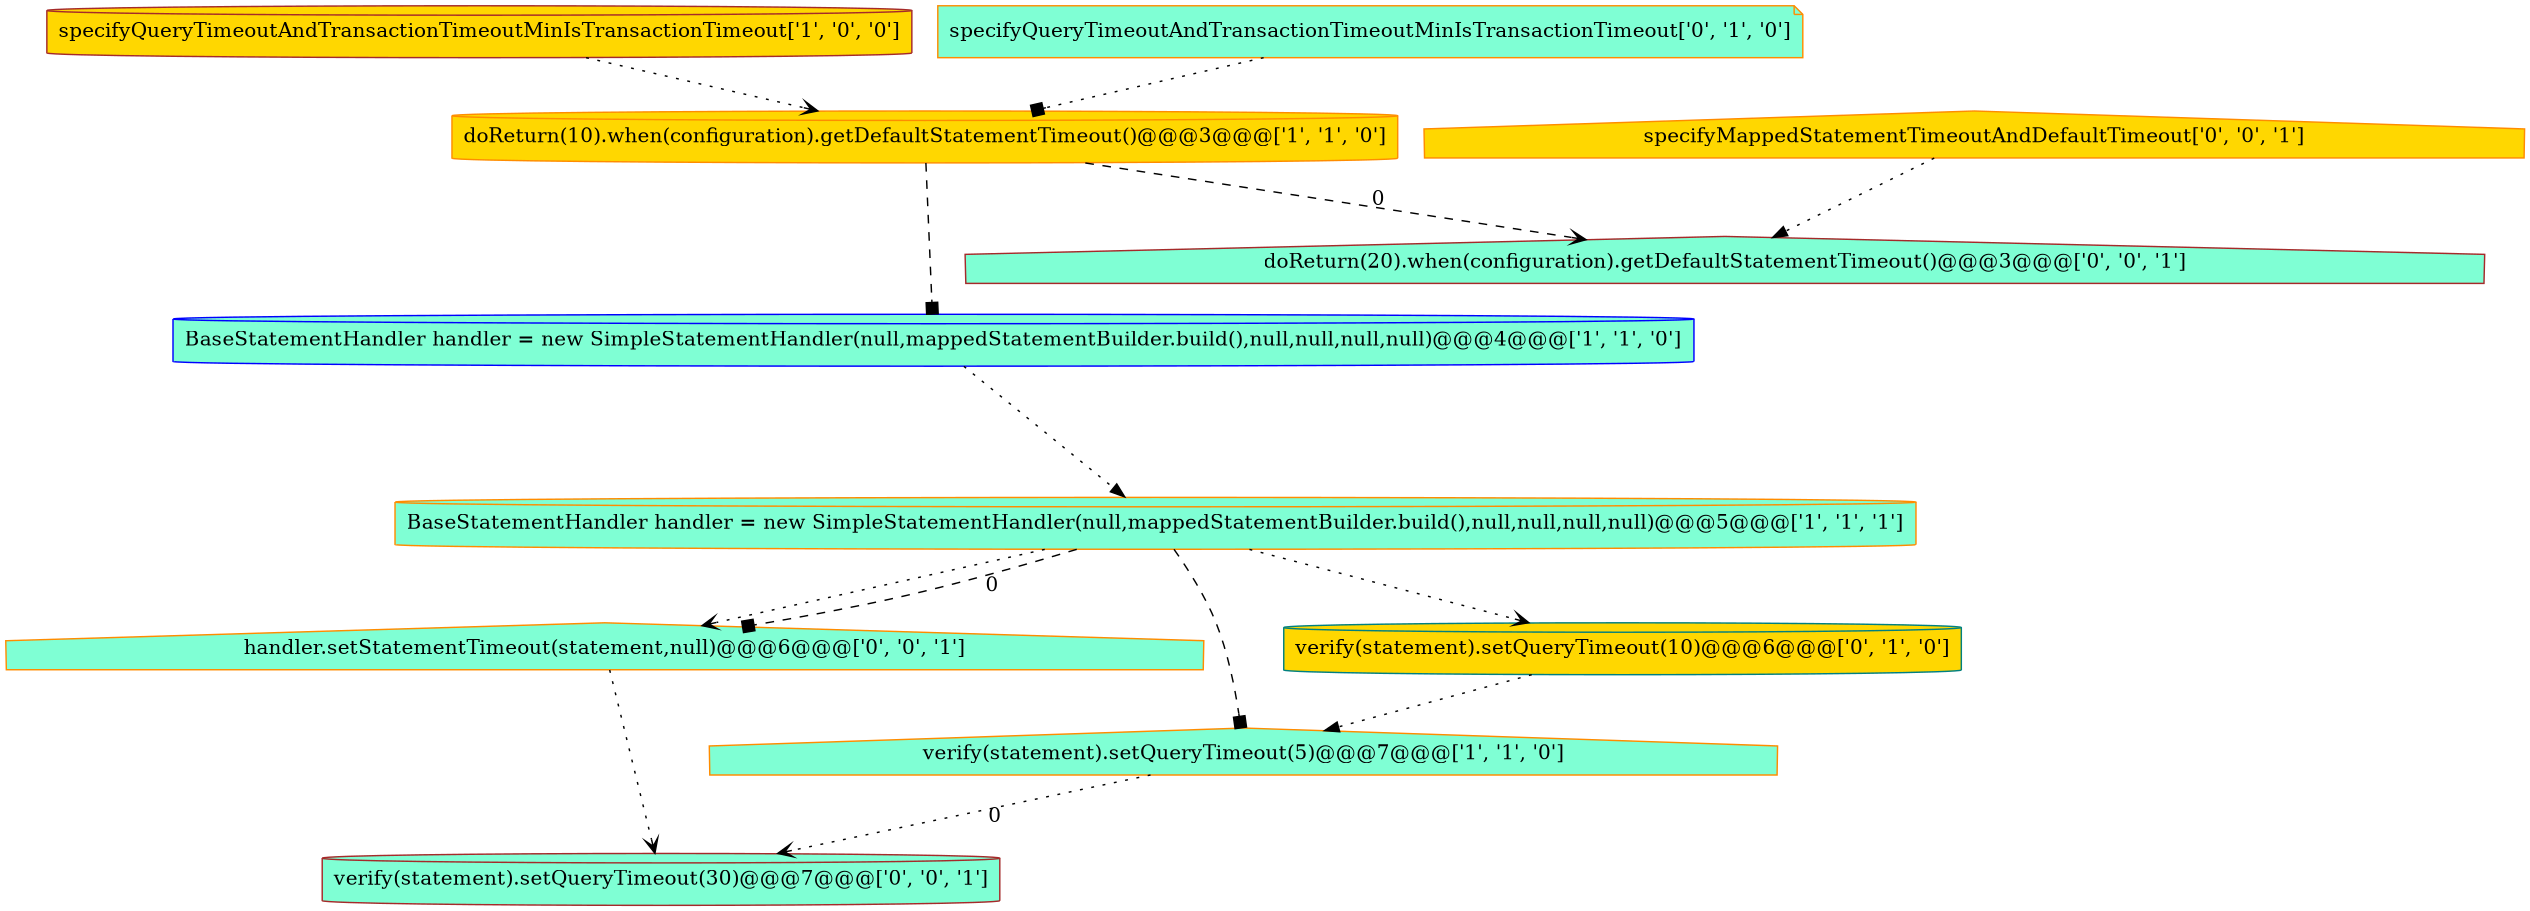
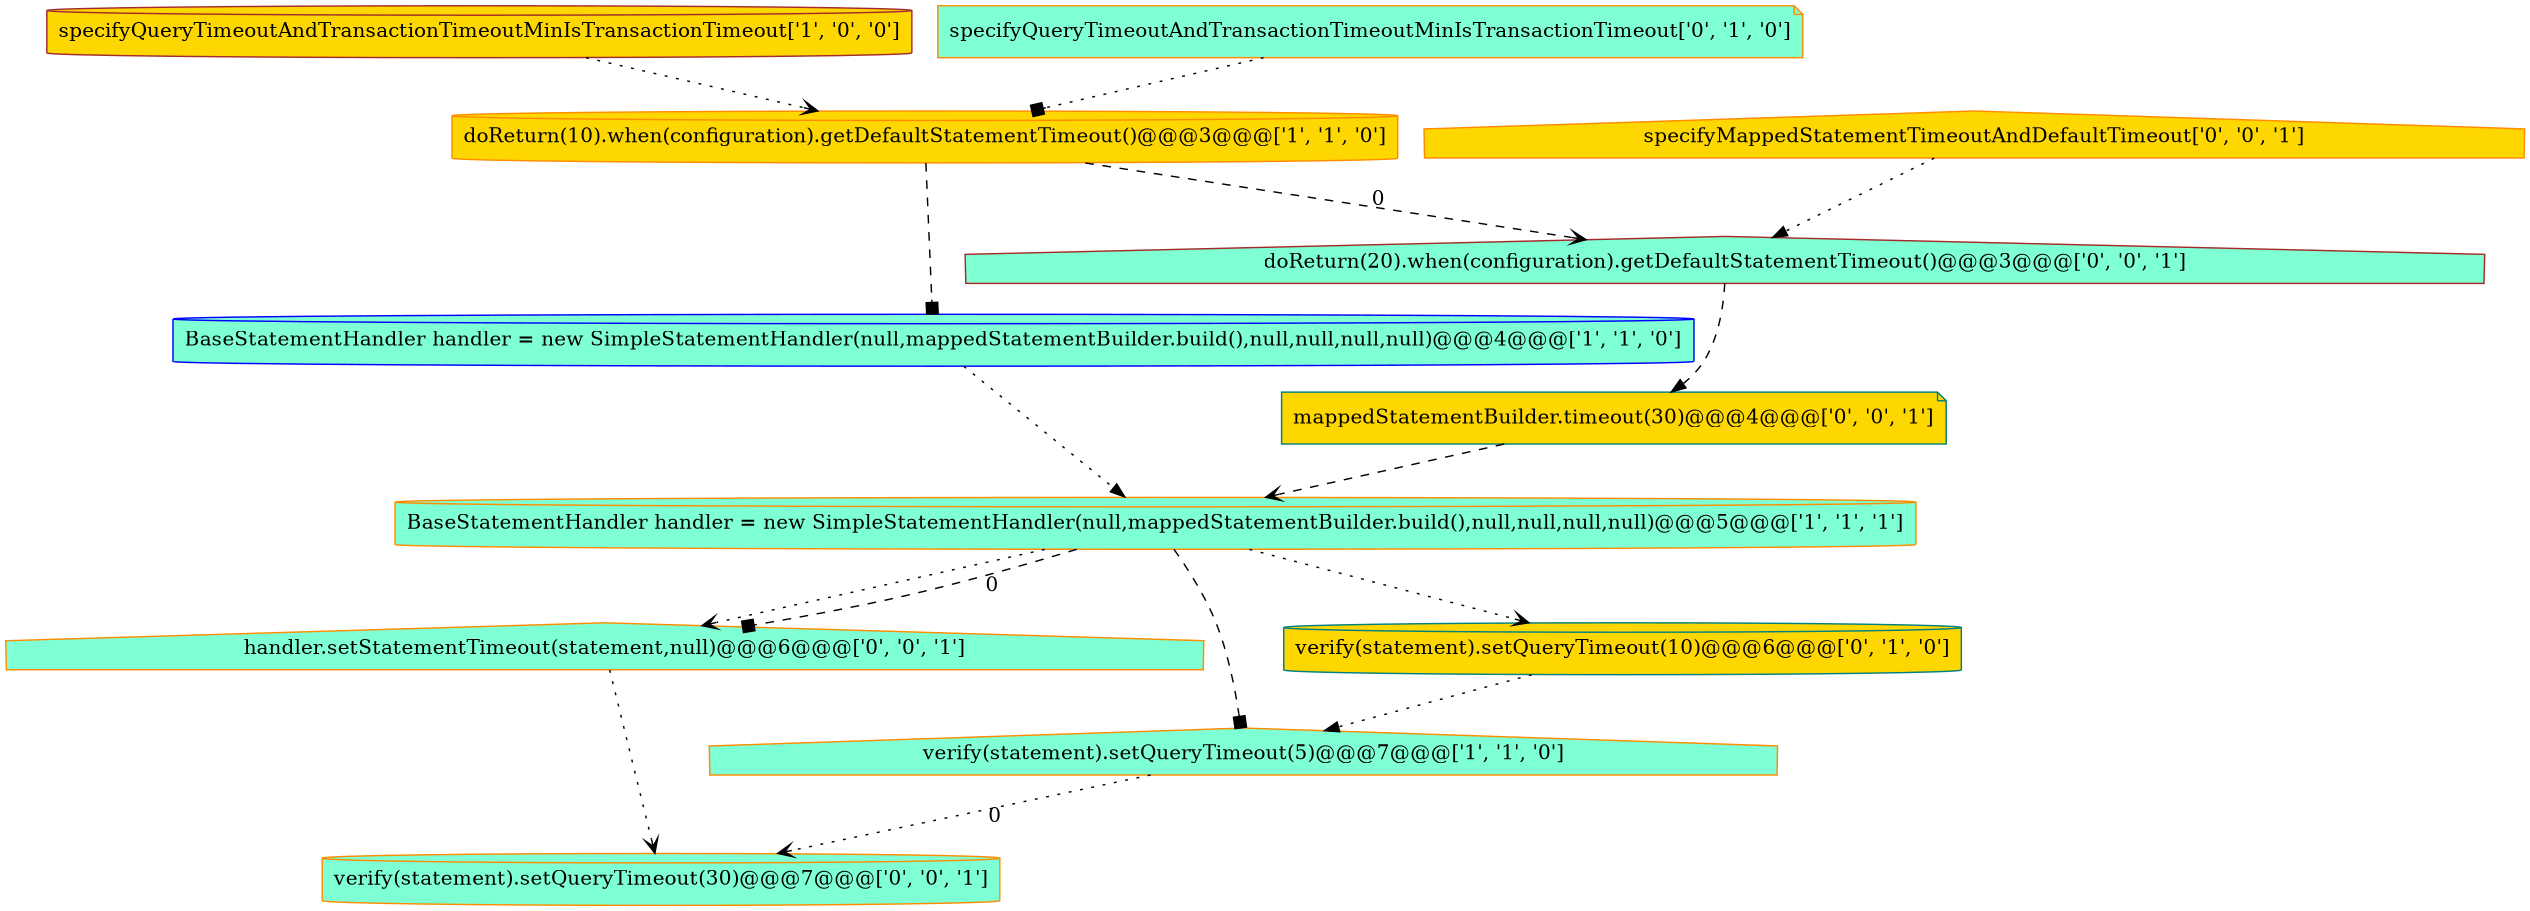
none -> (1614, 418)
(661, 879) -> (661, 879)
